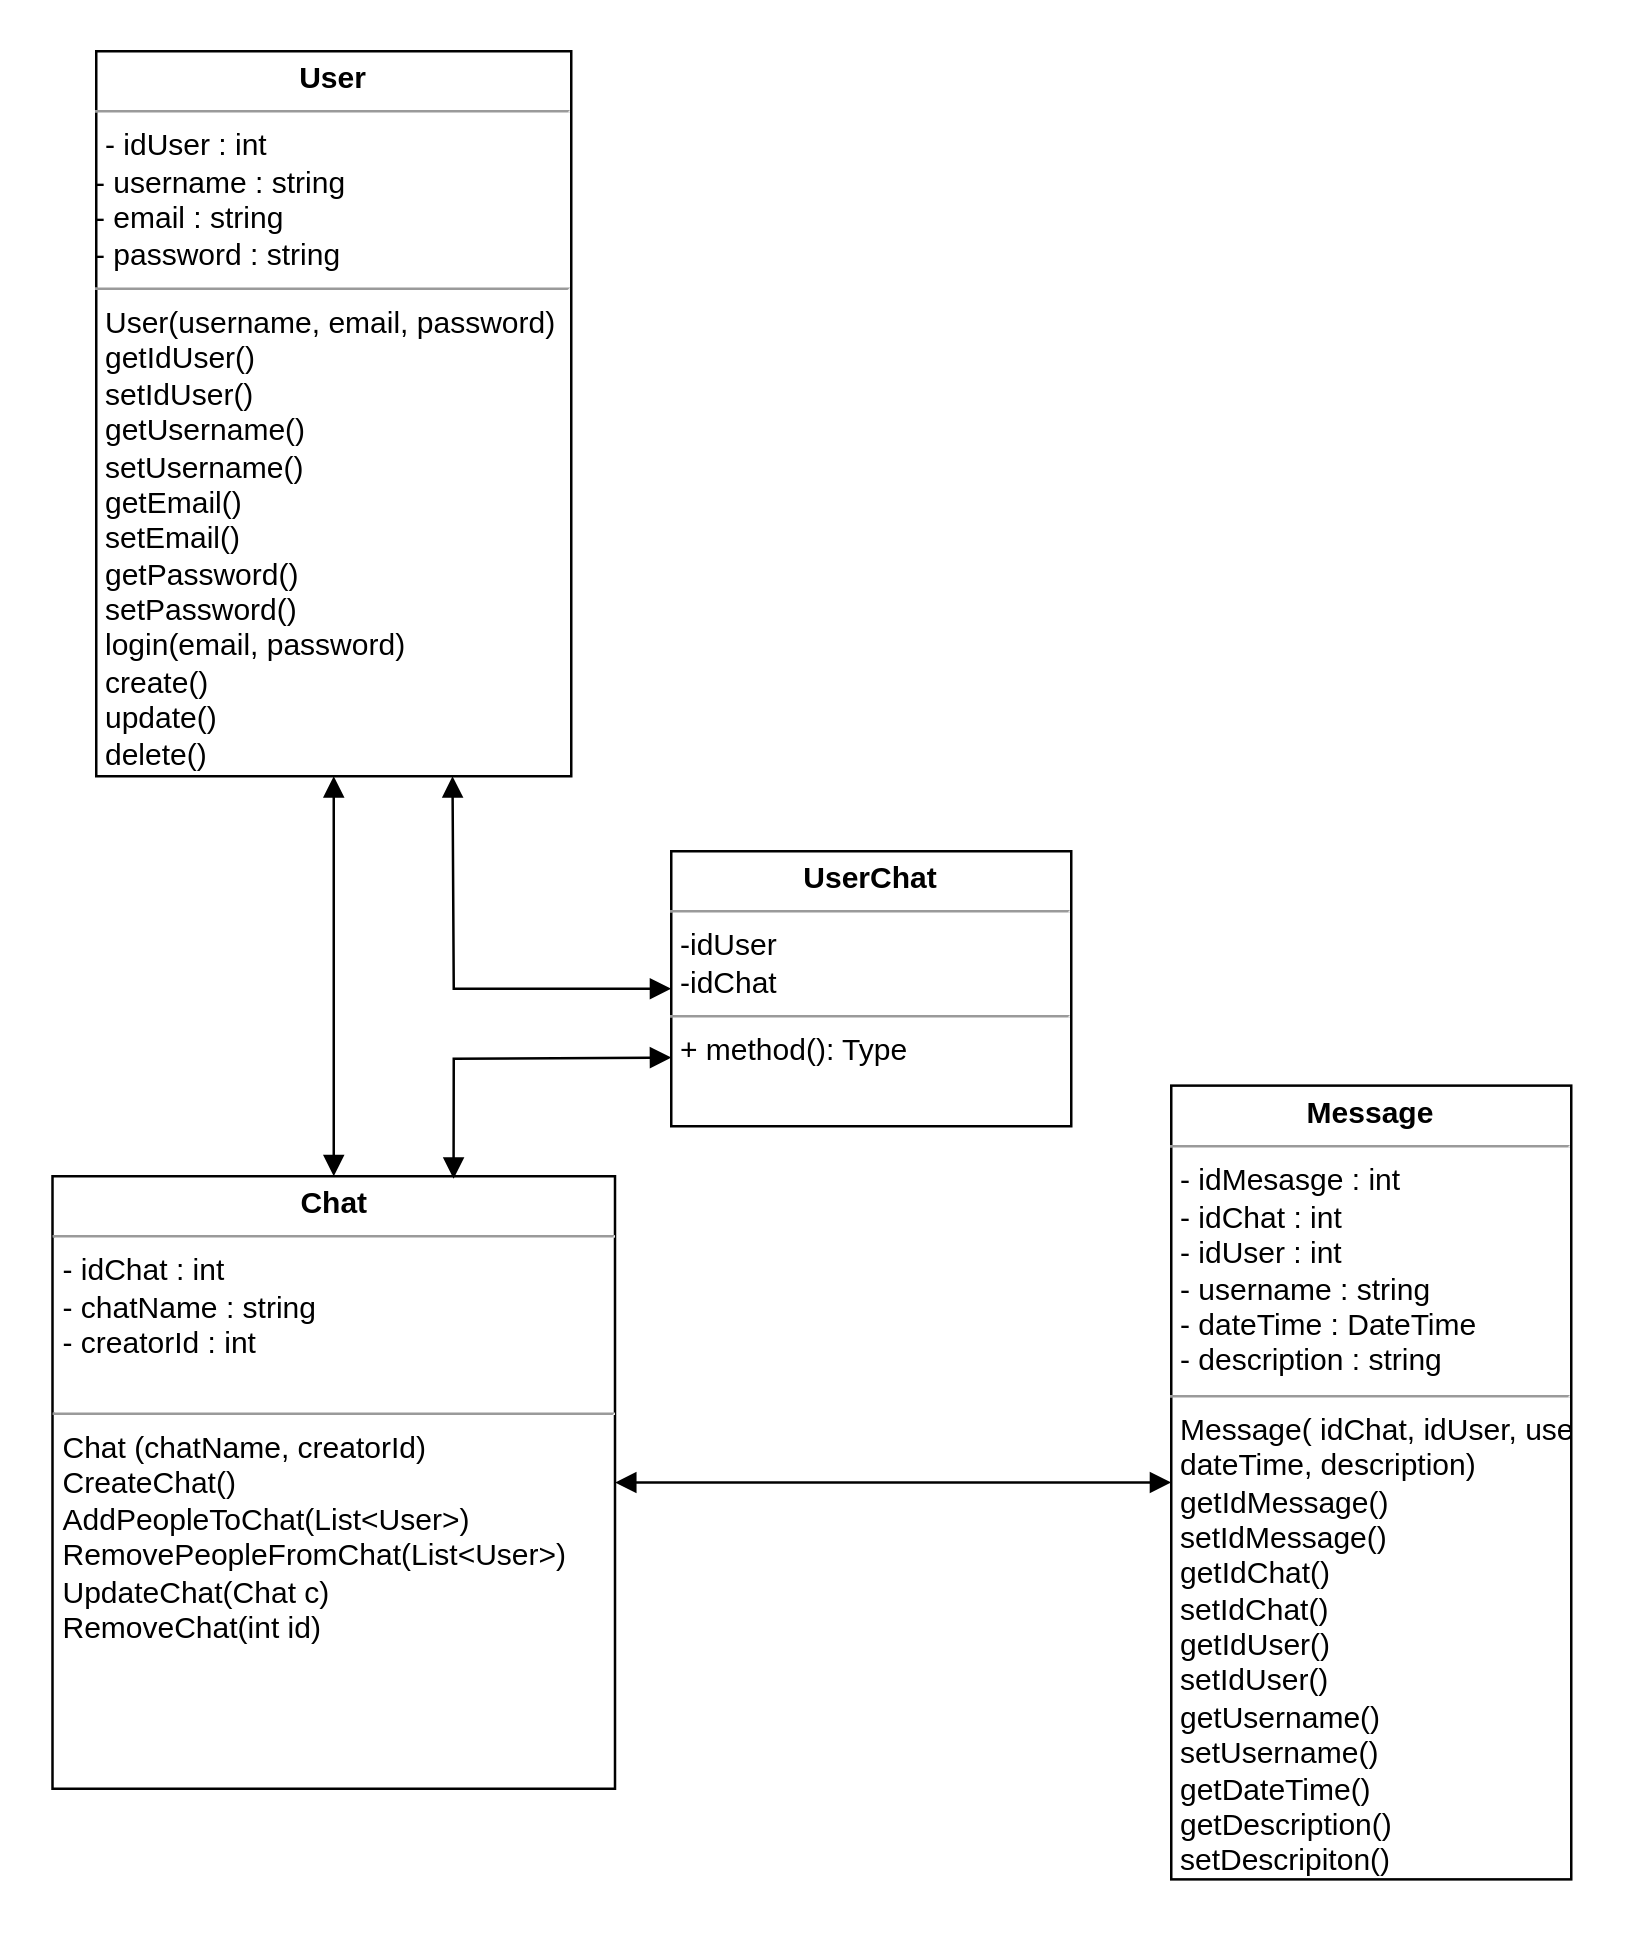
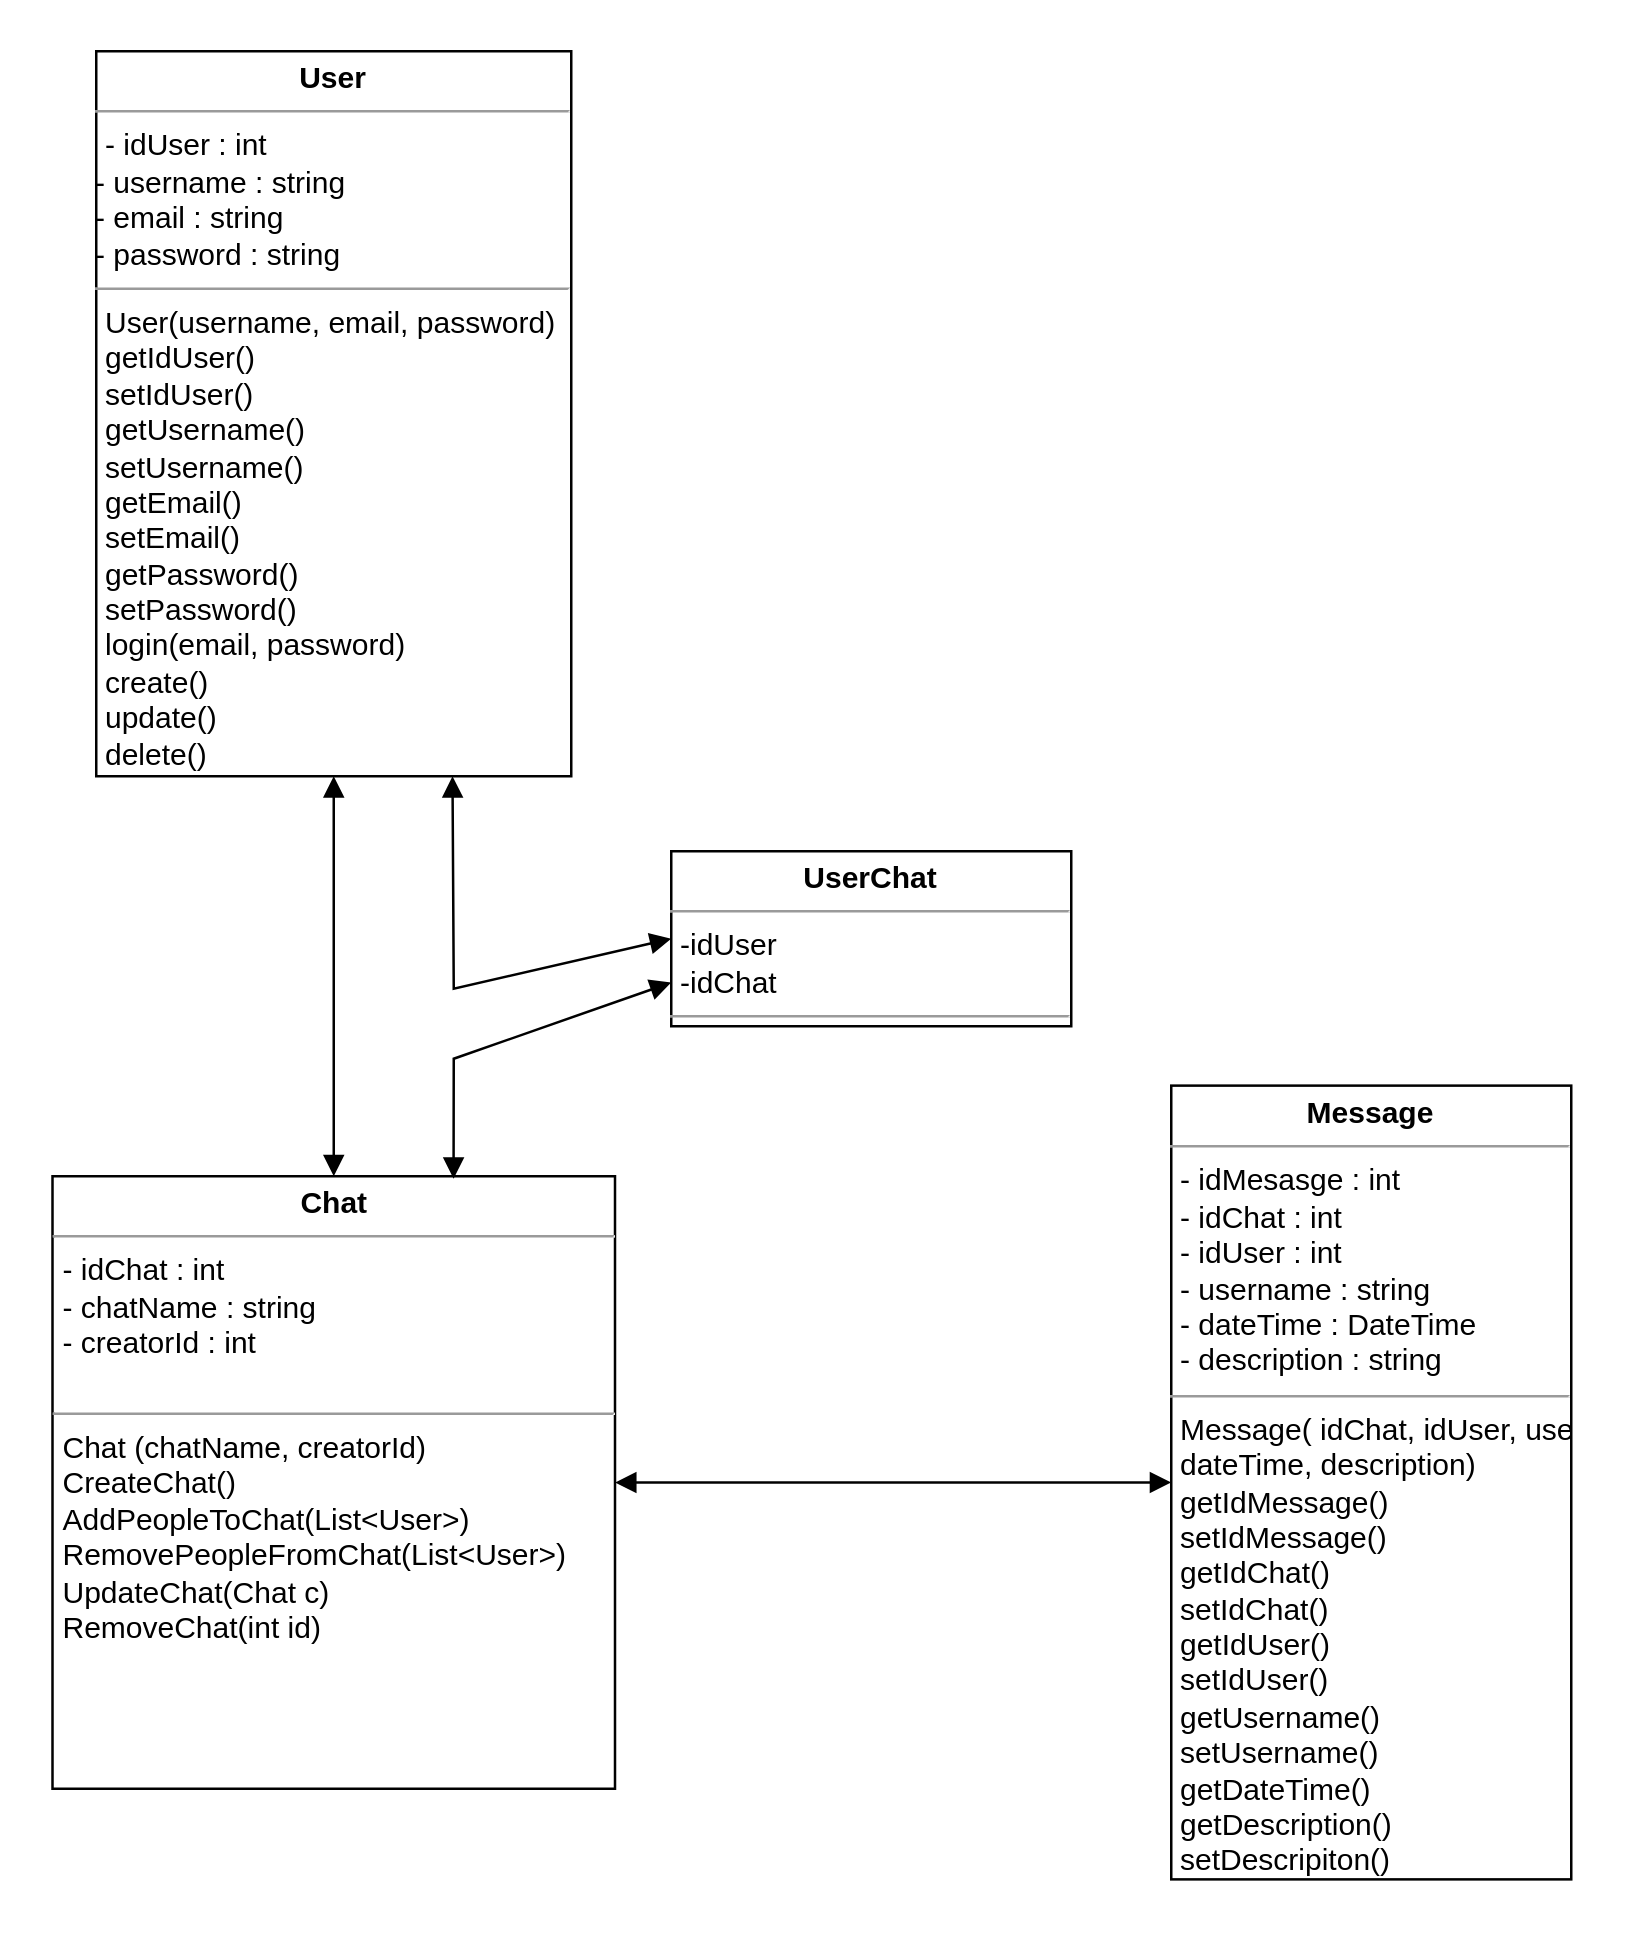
(871, 989) -> (871, 939)
